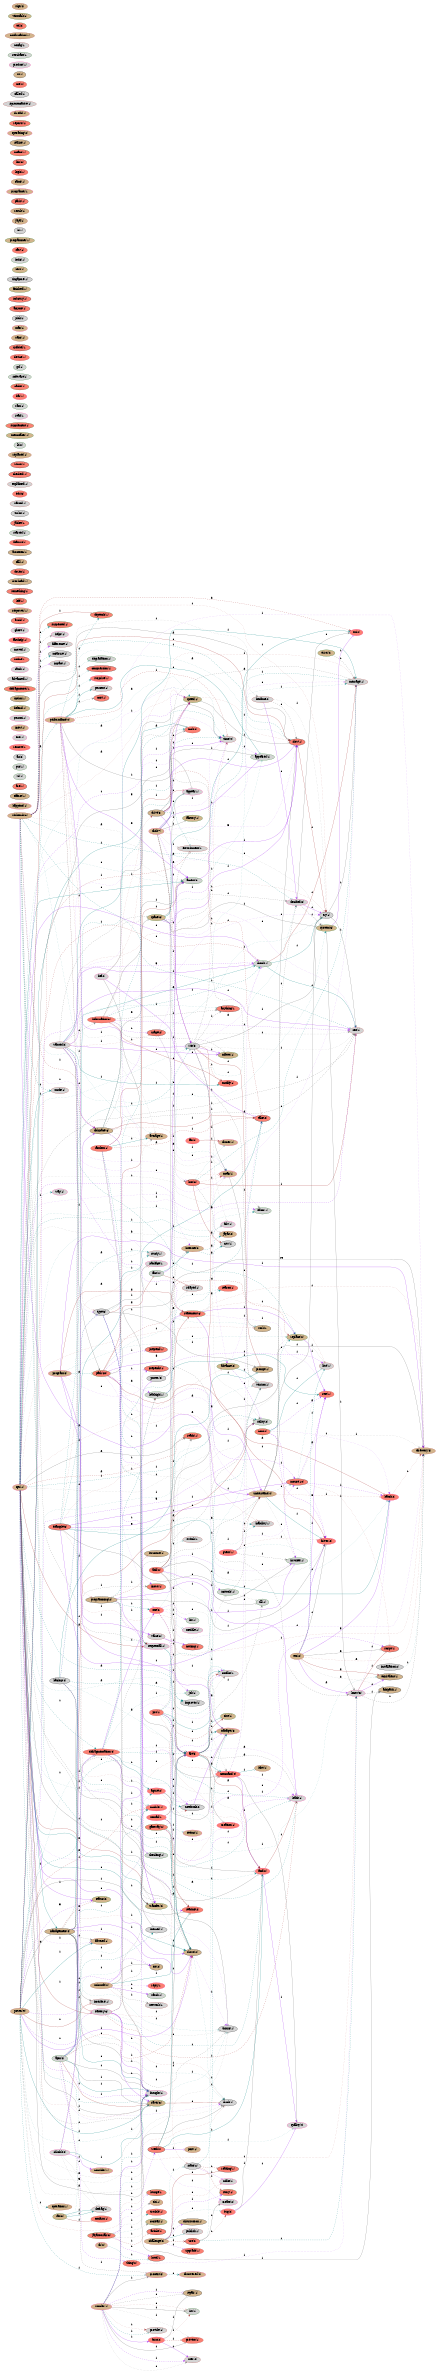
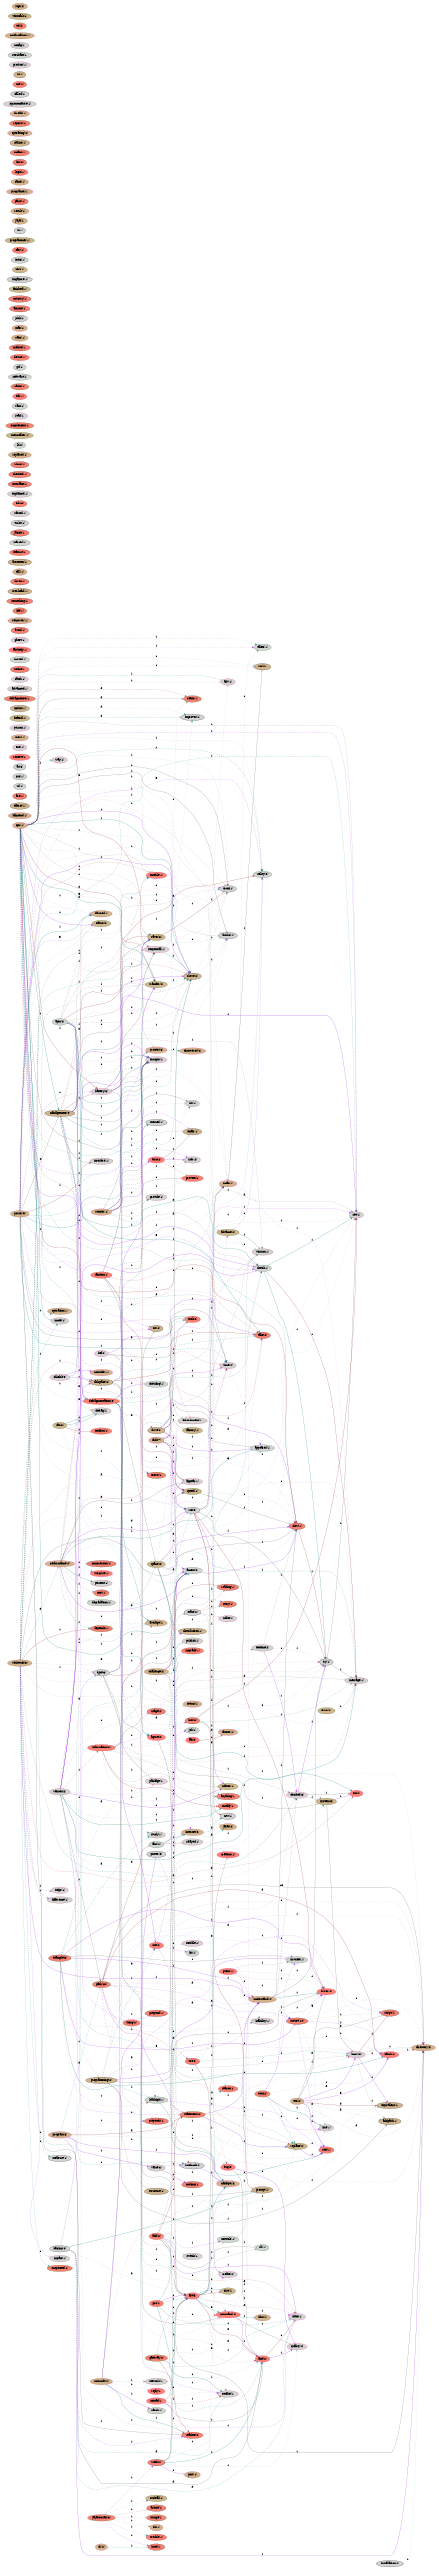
none -> (20, 484)
none -> (82, 1053)
